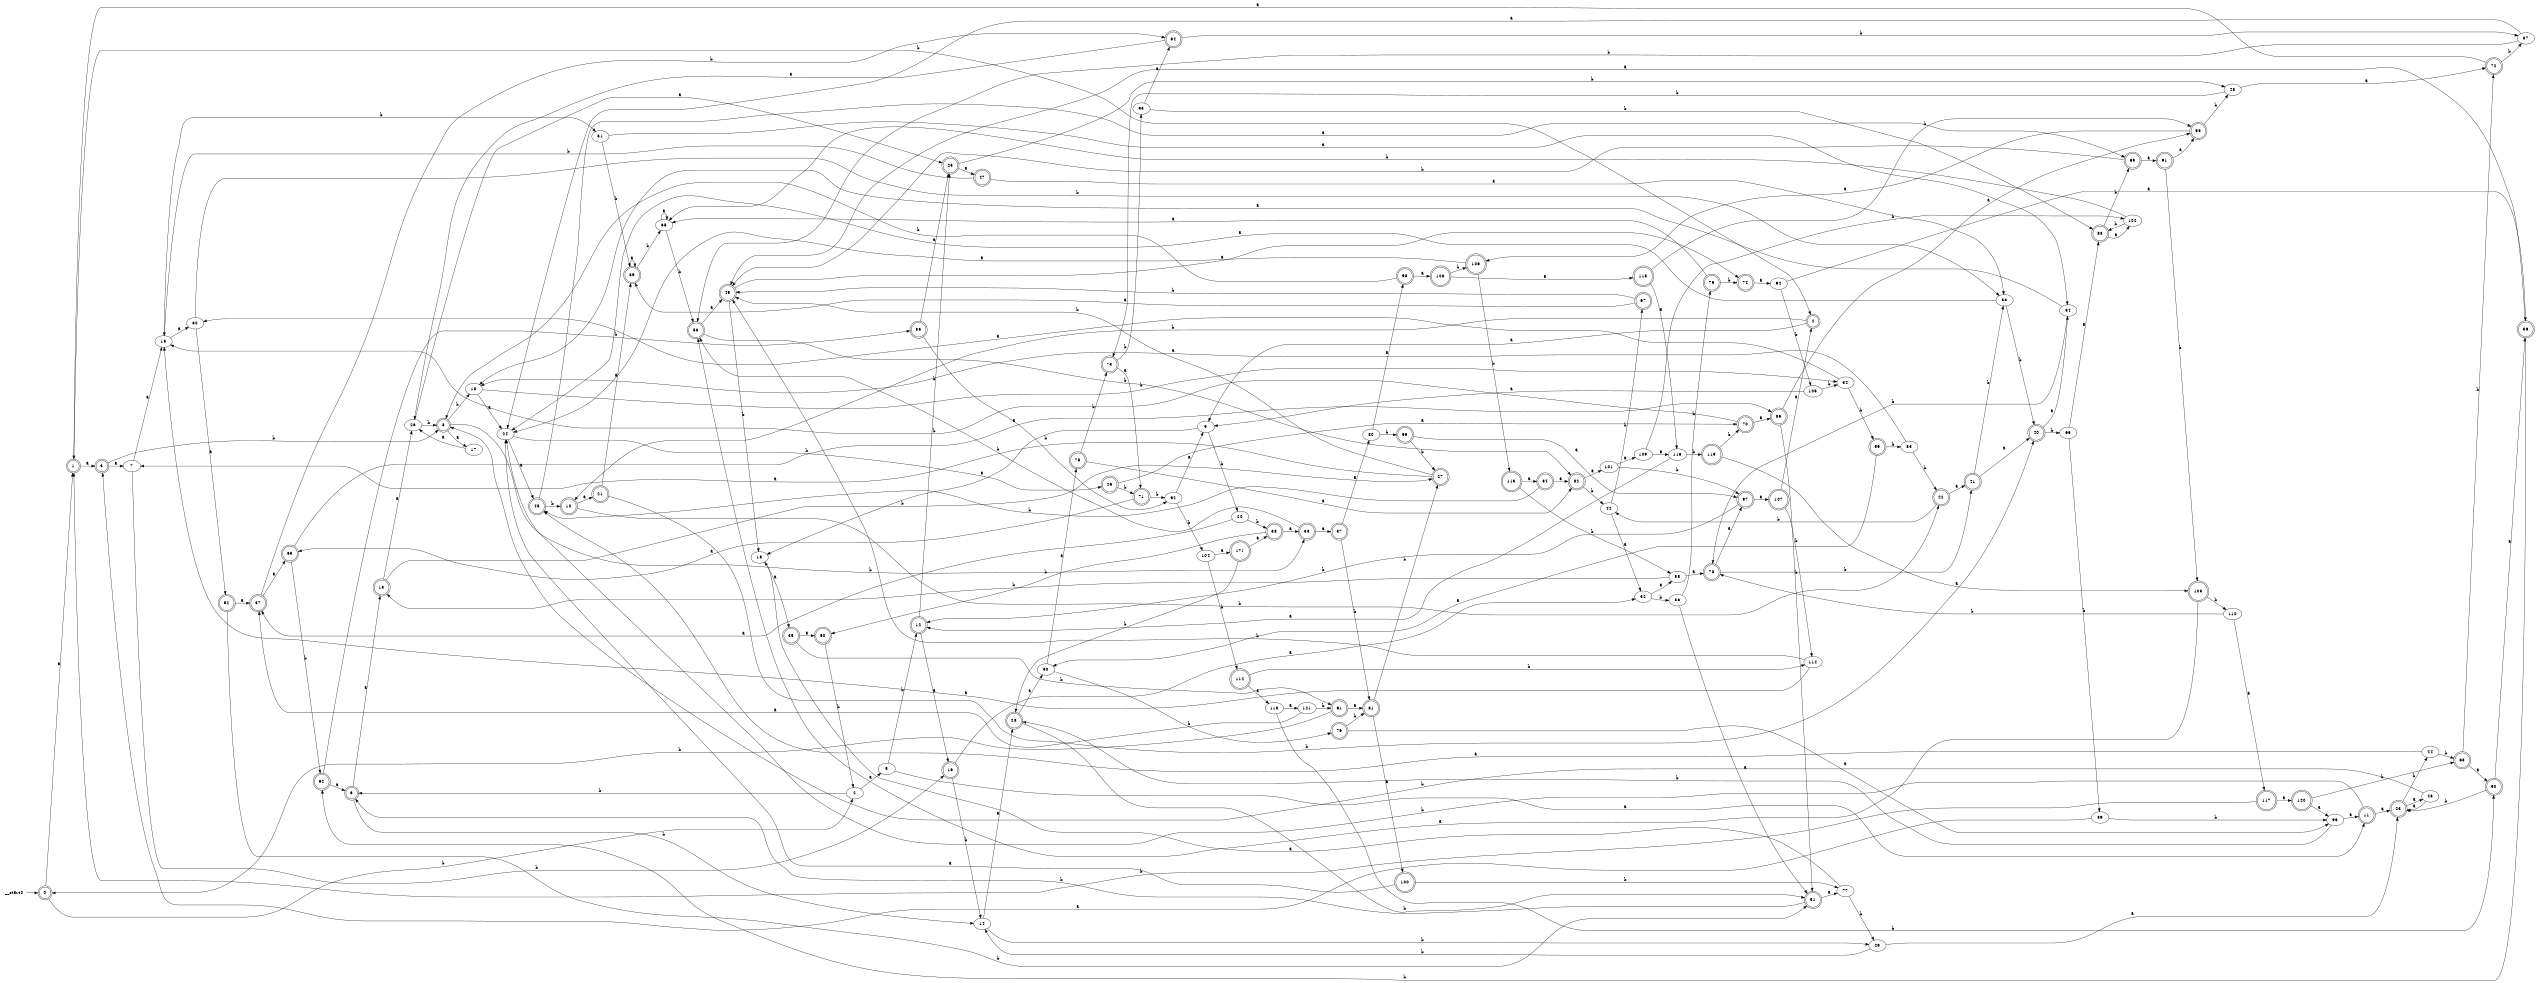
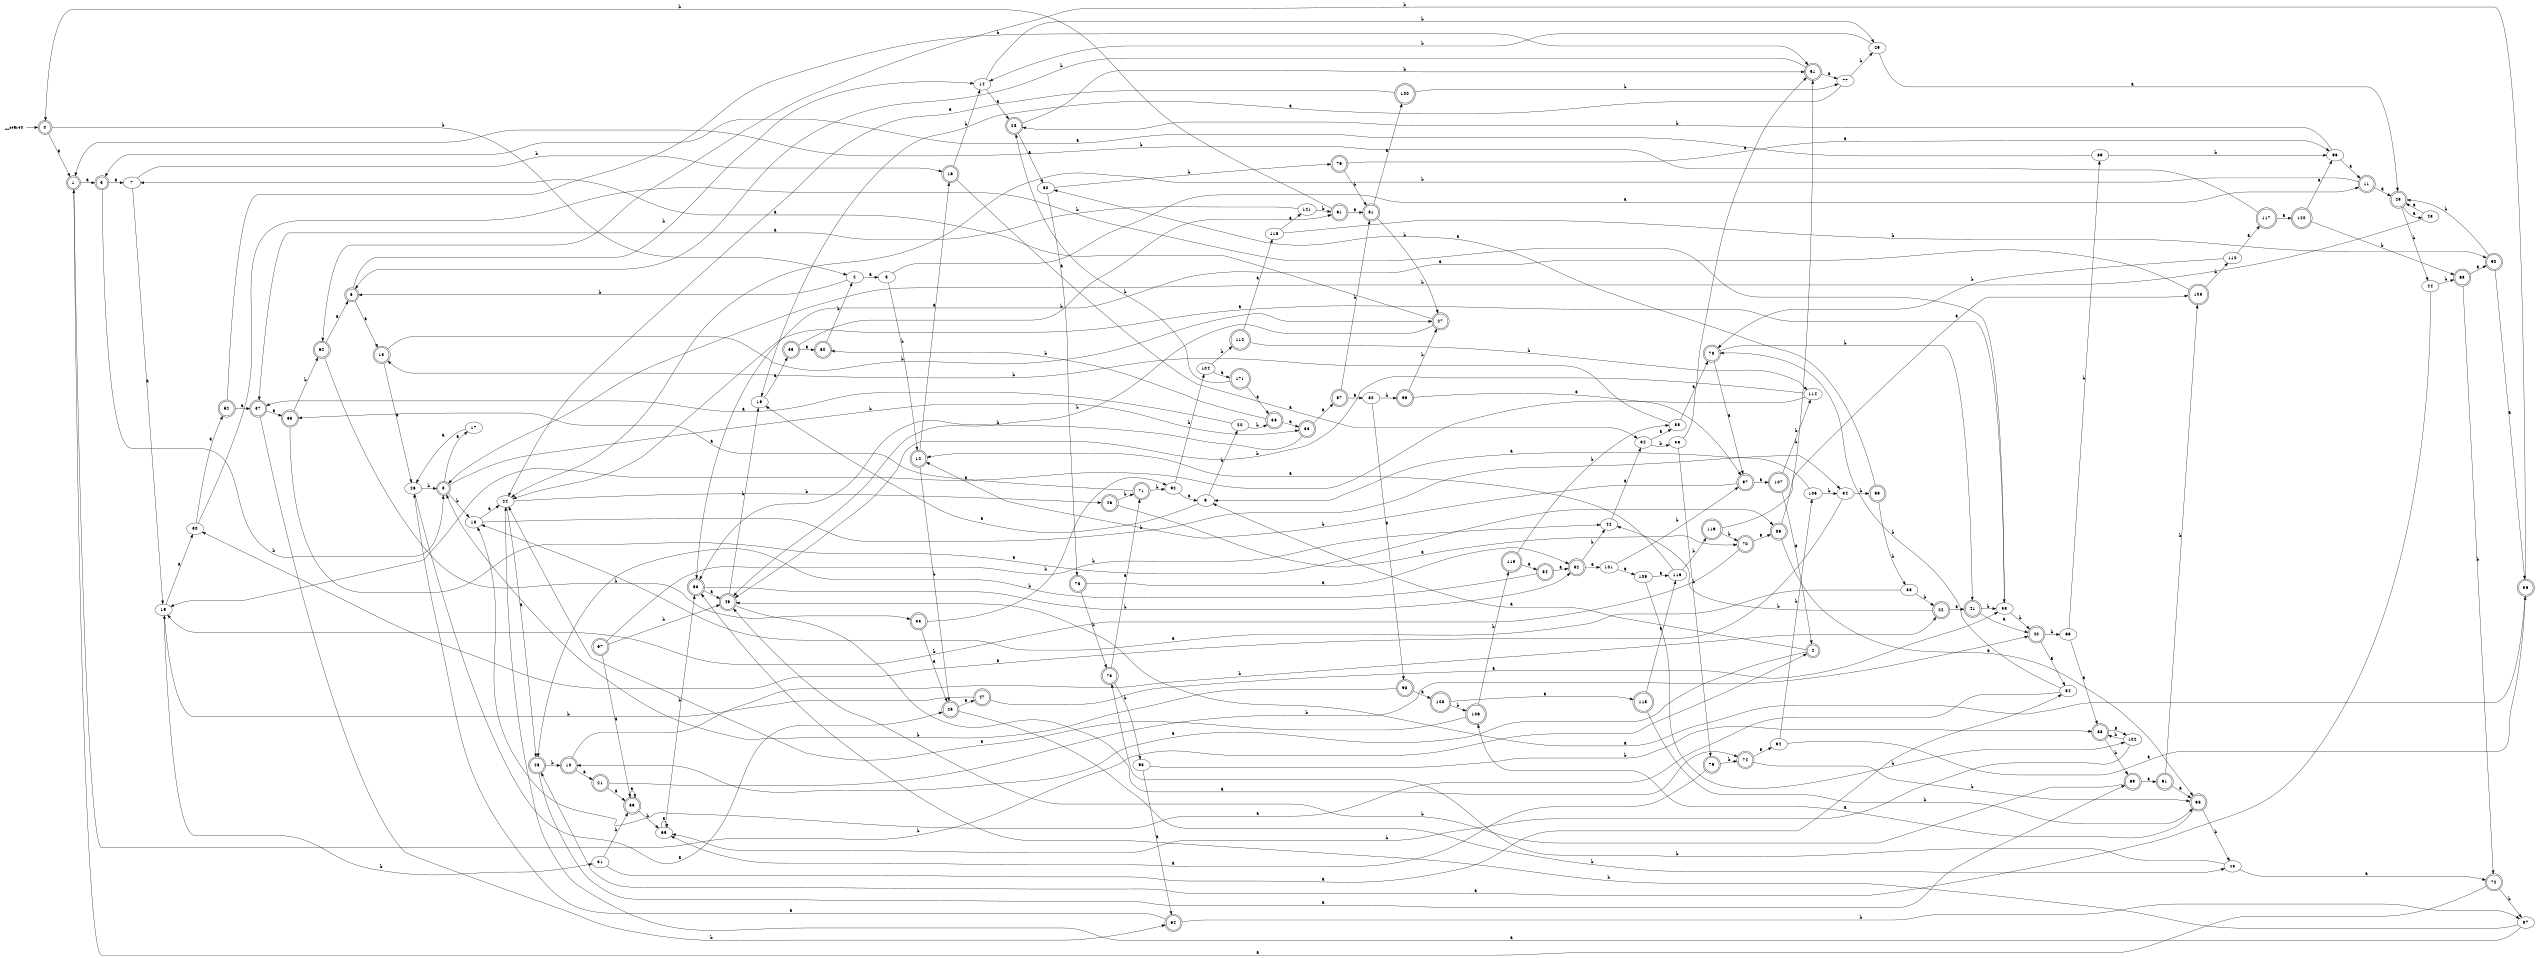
(1173, 328) -> (1173, 734)
(1629, 413) -> (1090, 565)
none -> (1968, 790)
